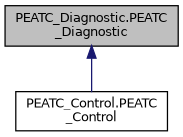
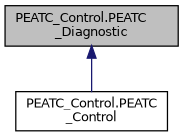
(92, 26) -> (92, 26)
